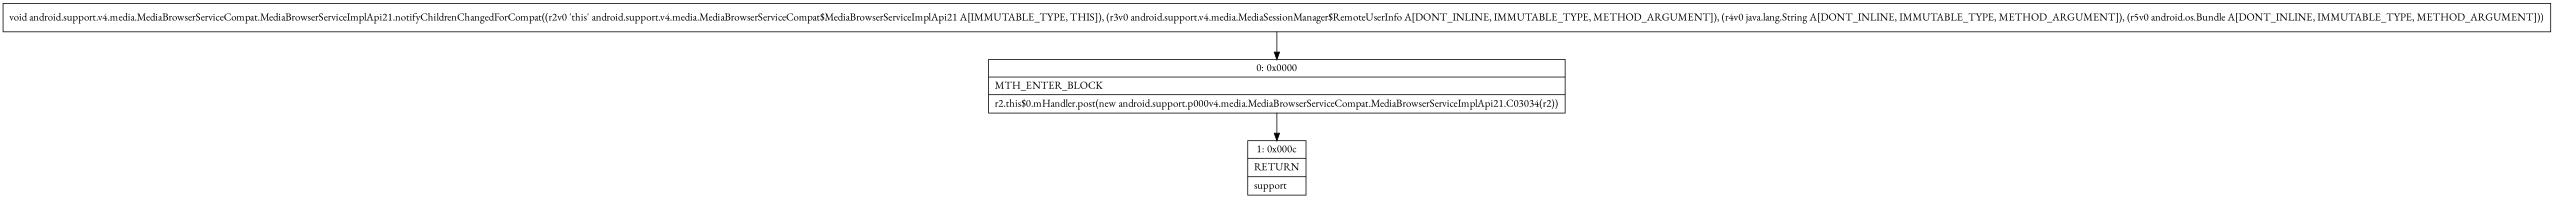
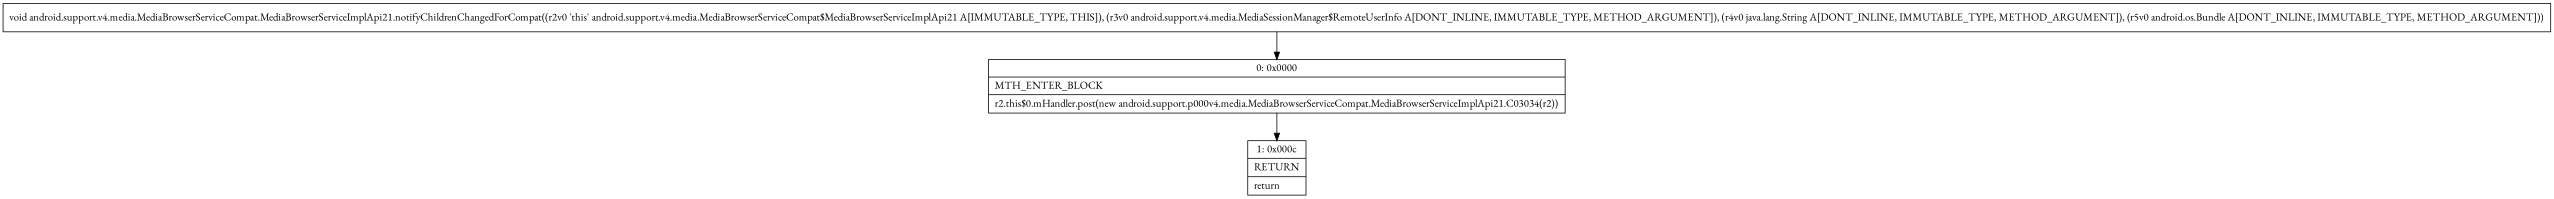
(1270, 186) -> (1267, 186)
